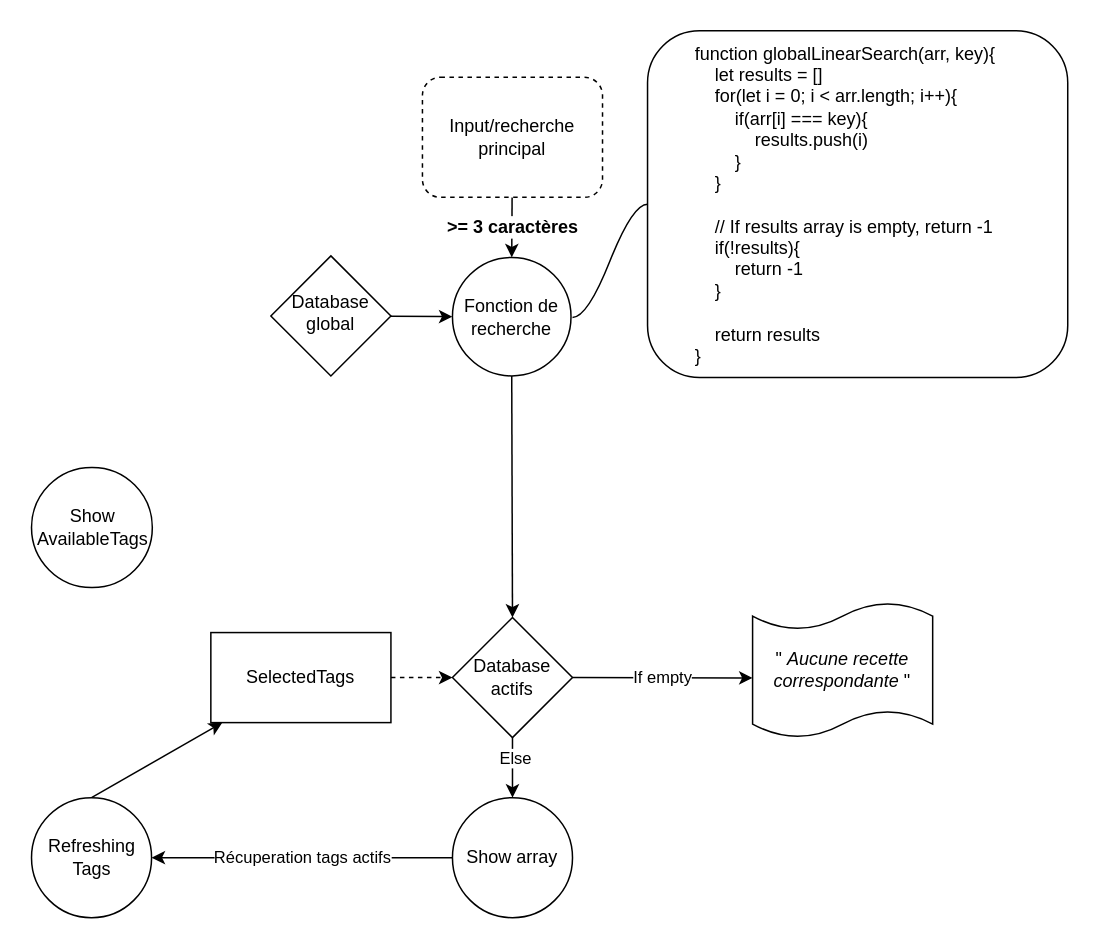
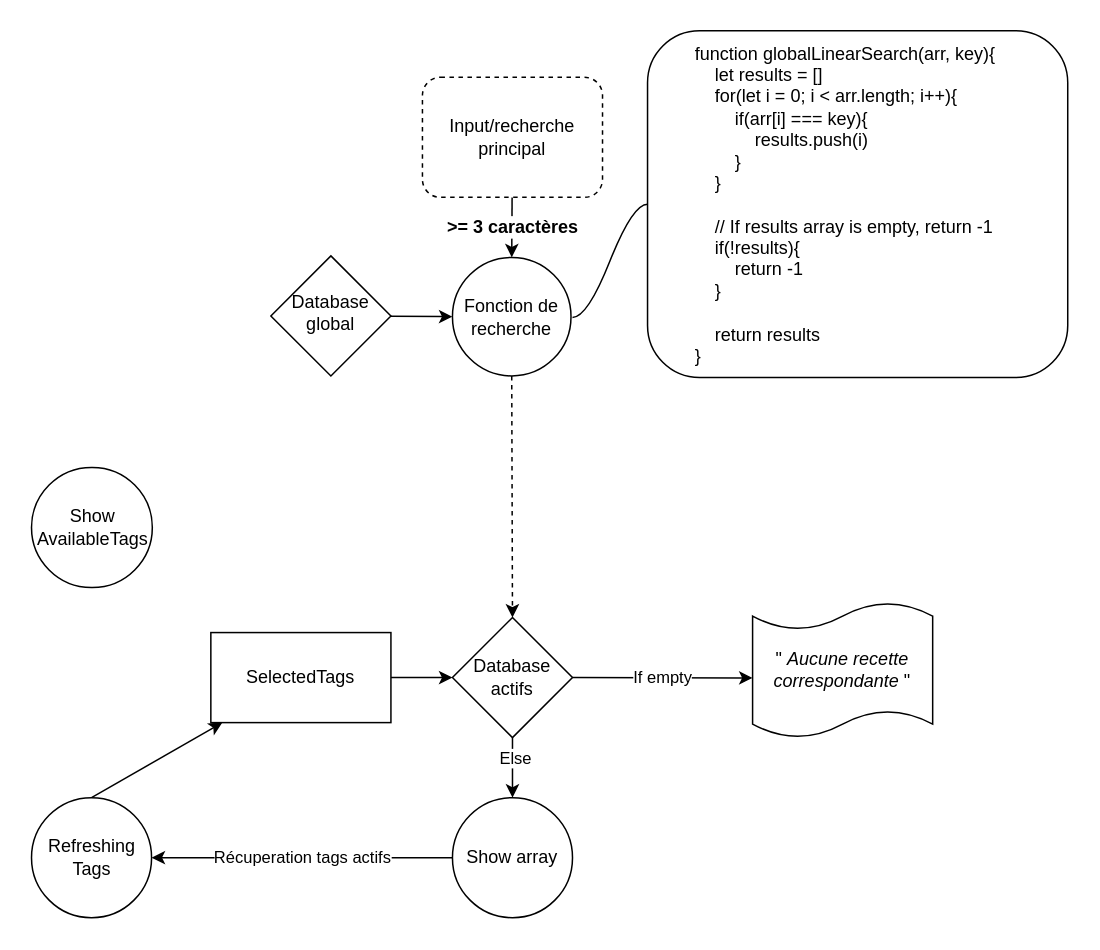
(512, 493) -> (512, 493)
(417, 677) -> (417, 677)
